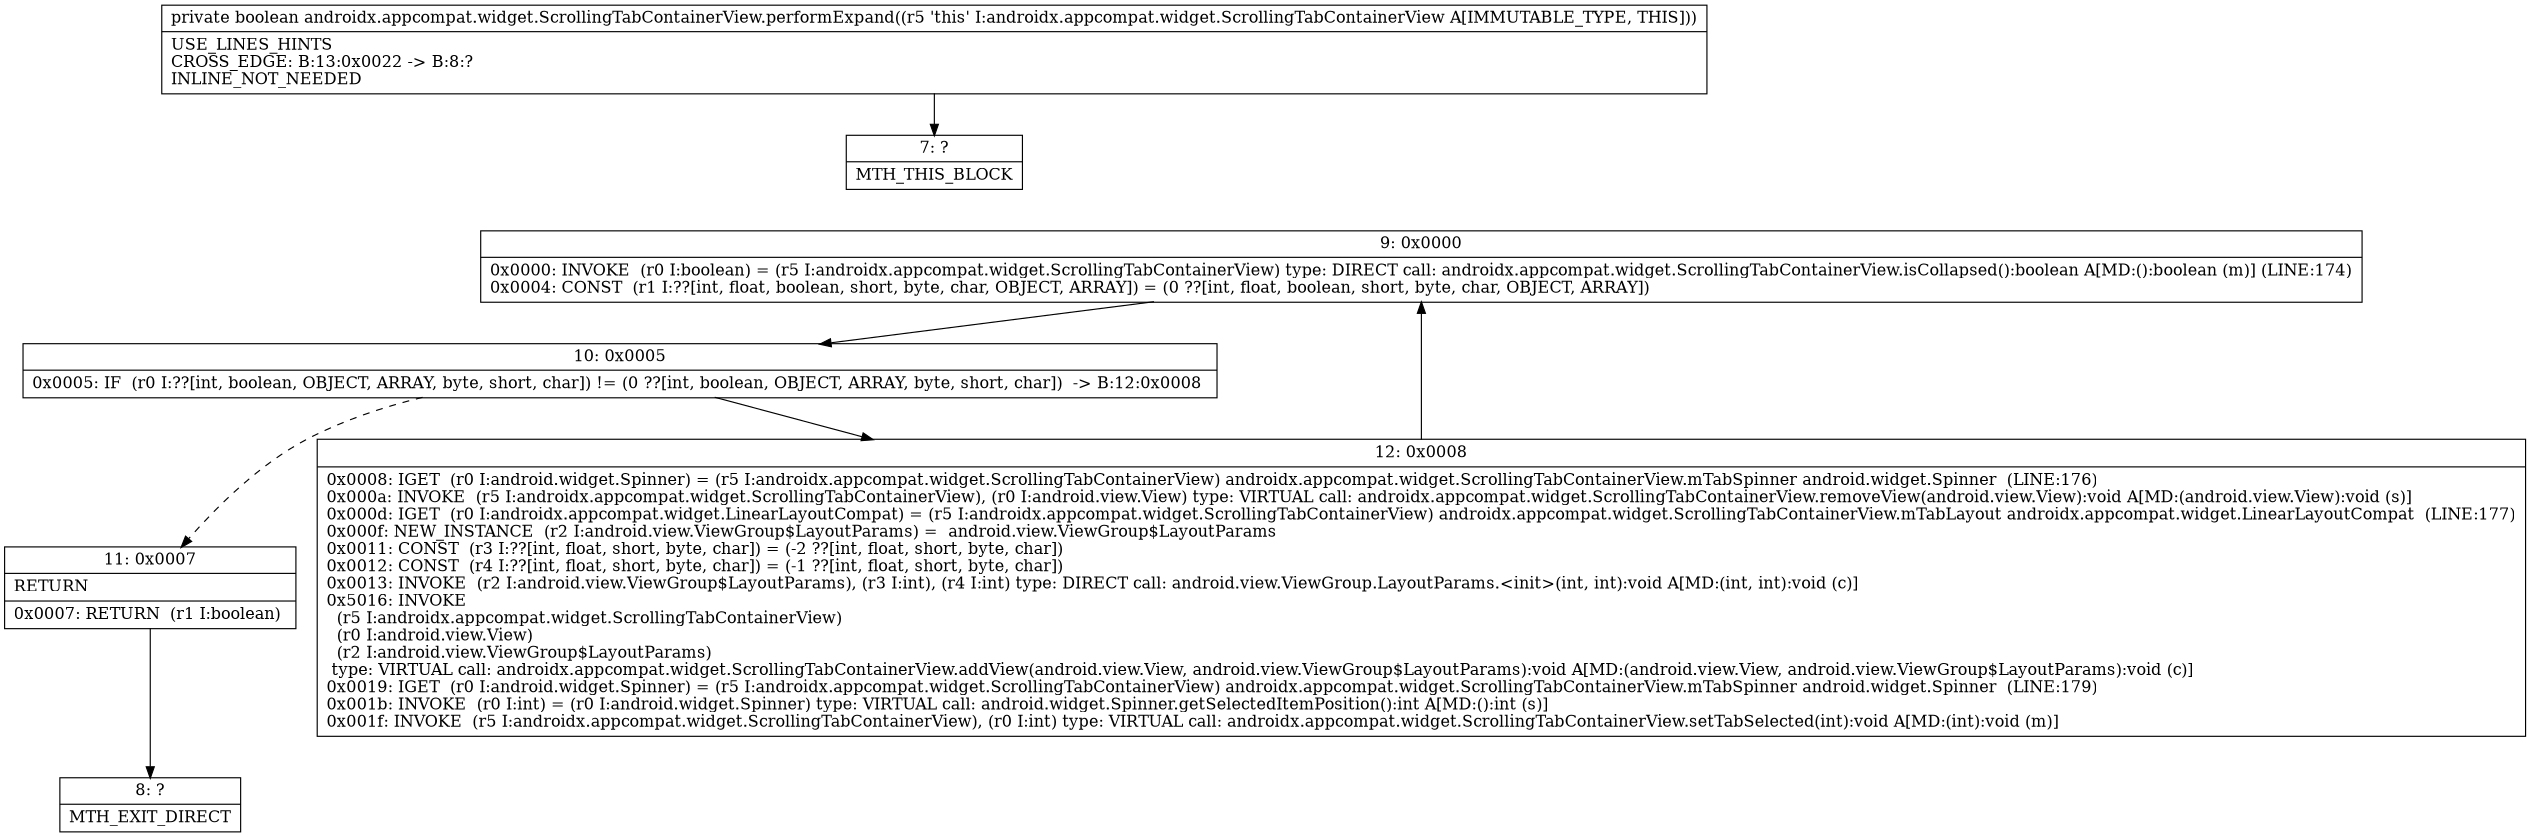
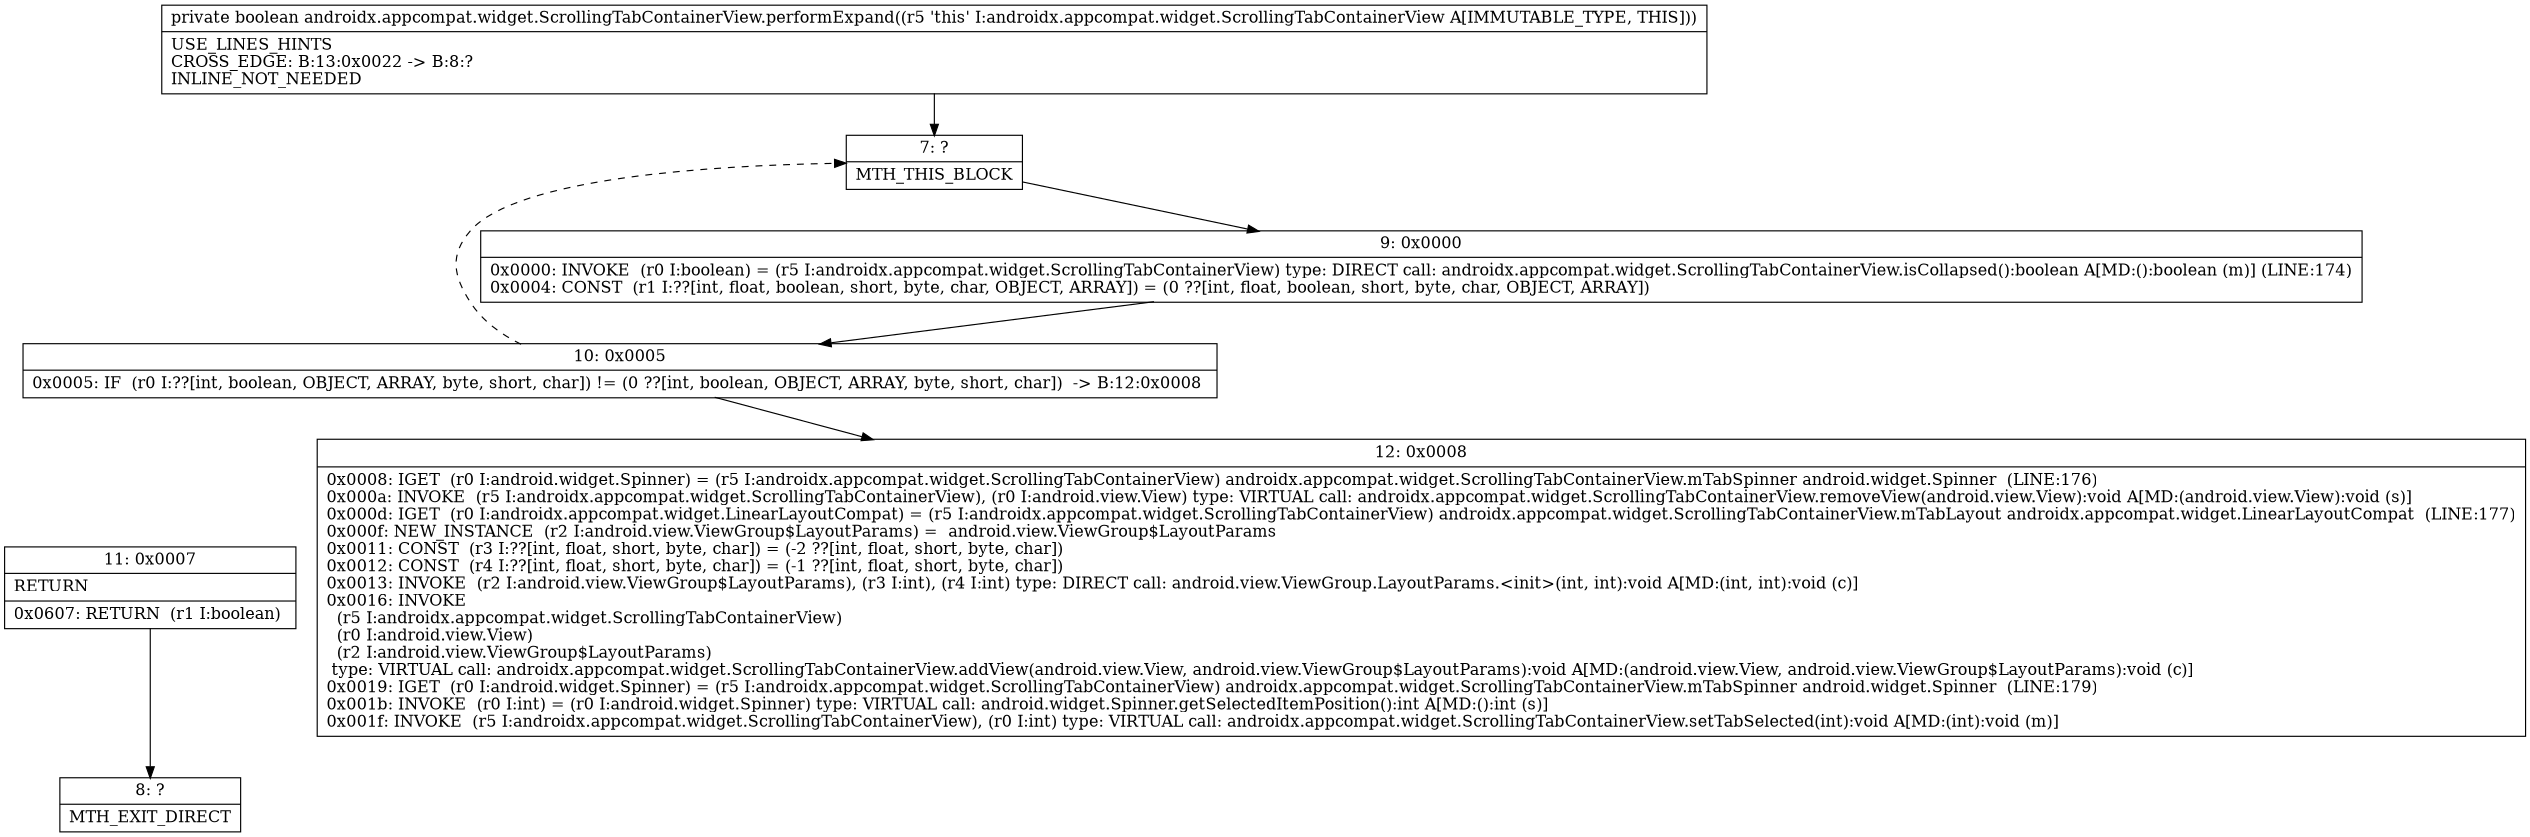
(1421, 377) -> (1135, 205)
(293, 447) -> (575, 186)
(402, 601) -> (402, 601)
(150, 614) -> (150, 614)
